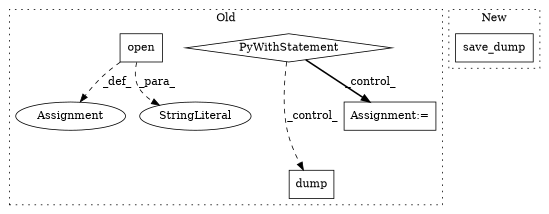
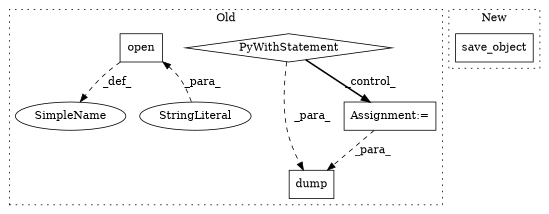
(494, 48) -> (494, 48)
(137, 85) -> (183, 83)
(71, 116) -> (71, 116)
(312, 116) -> (312, 116)
none -> (354, 148)
